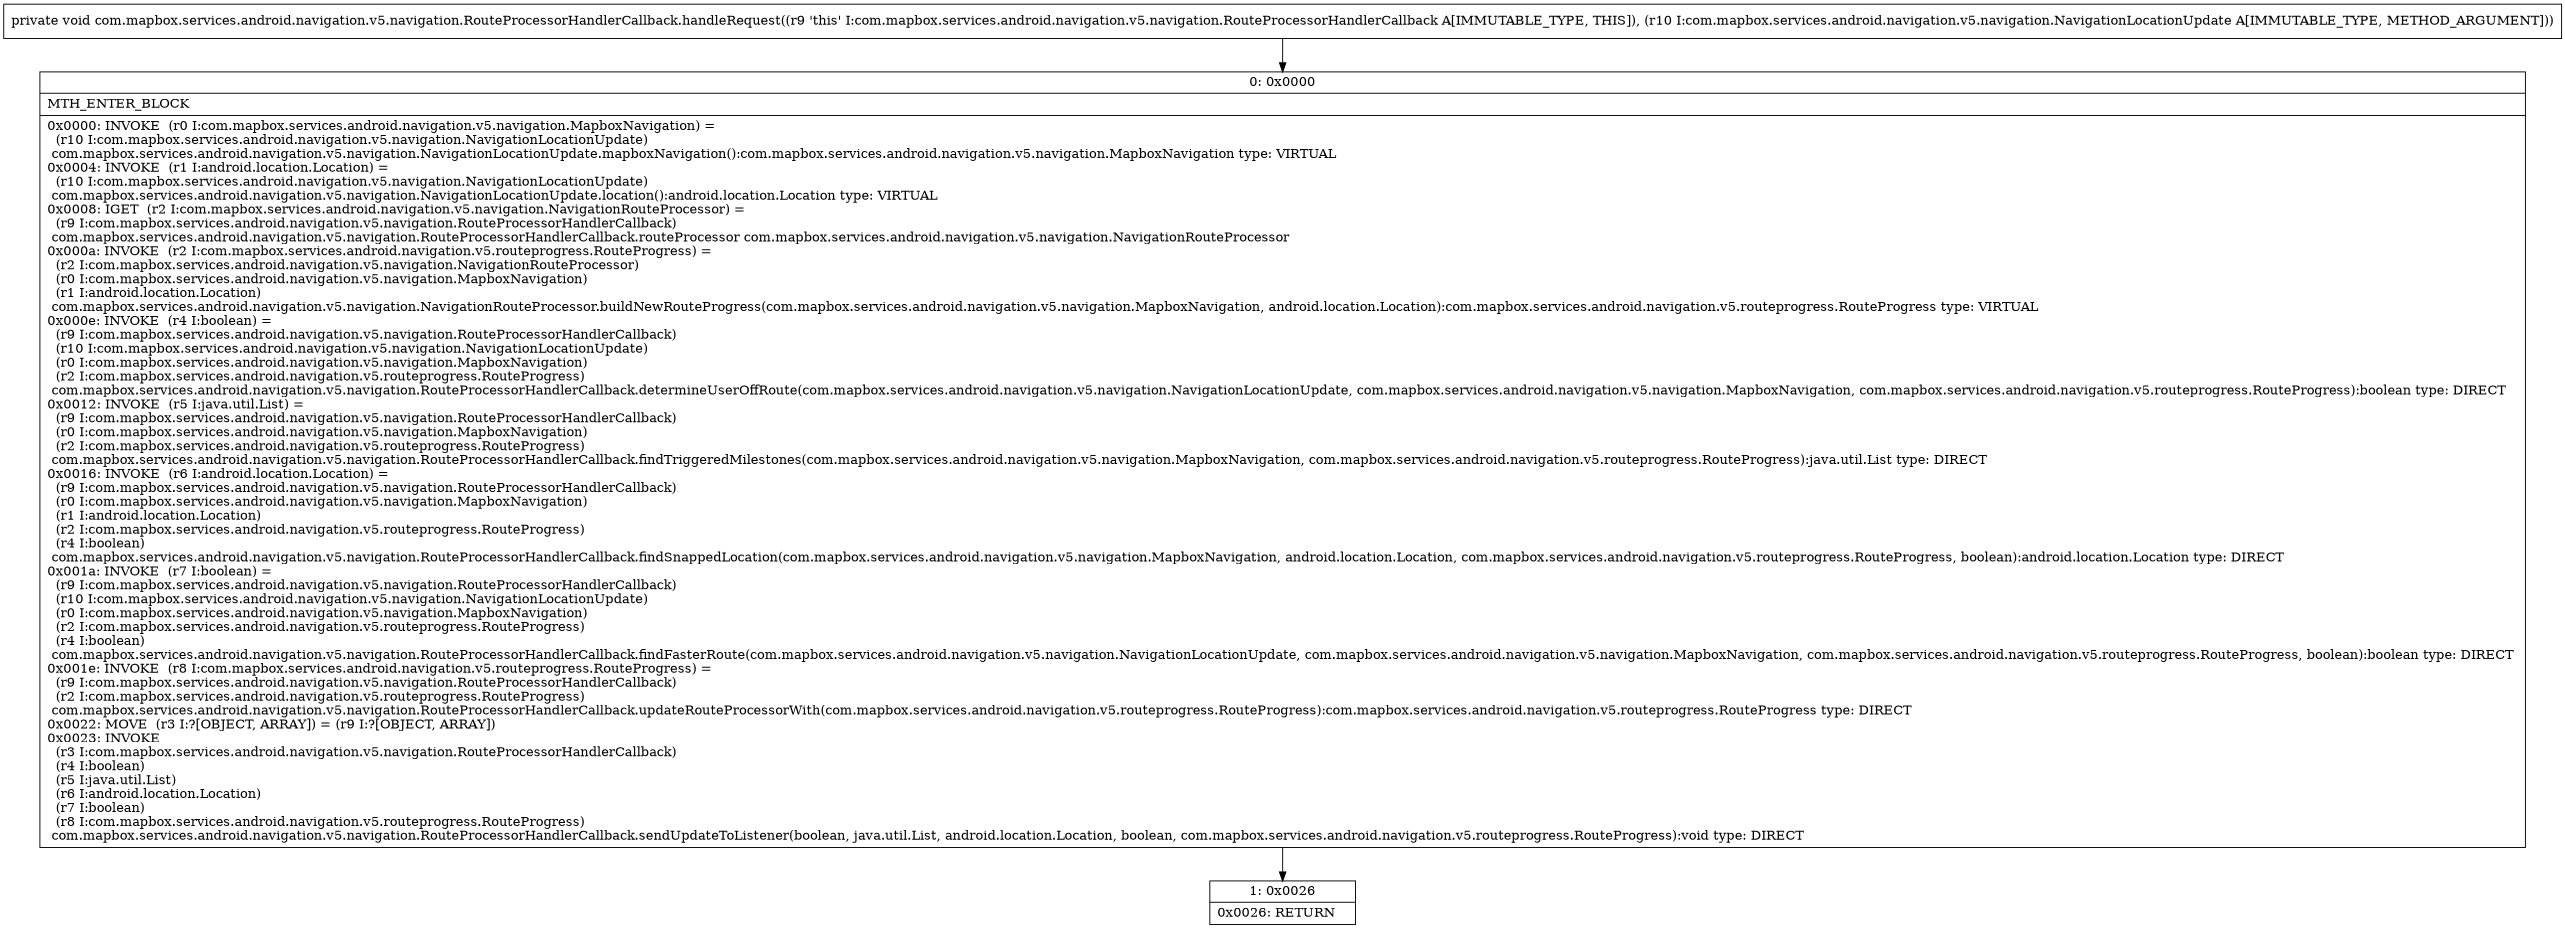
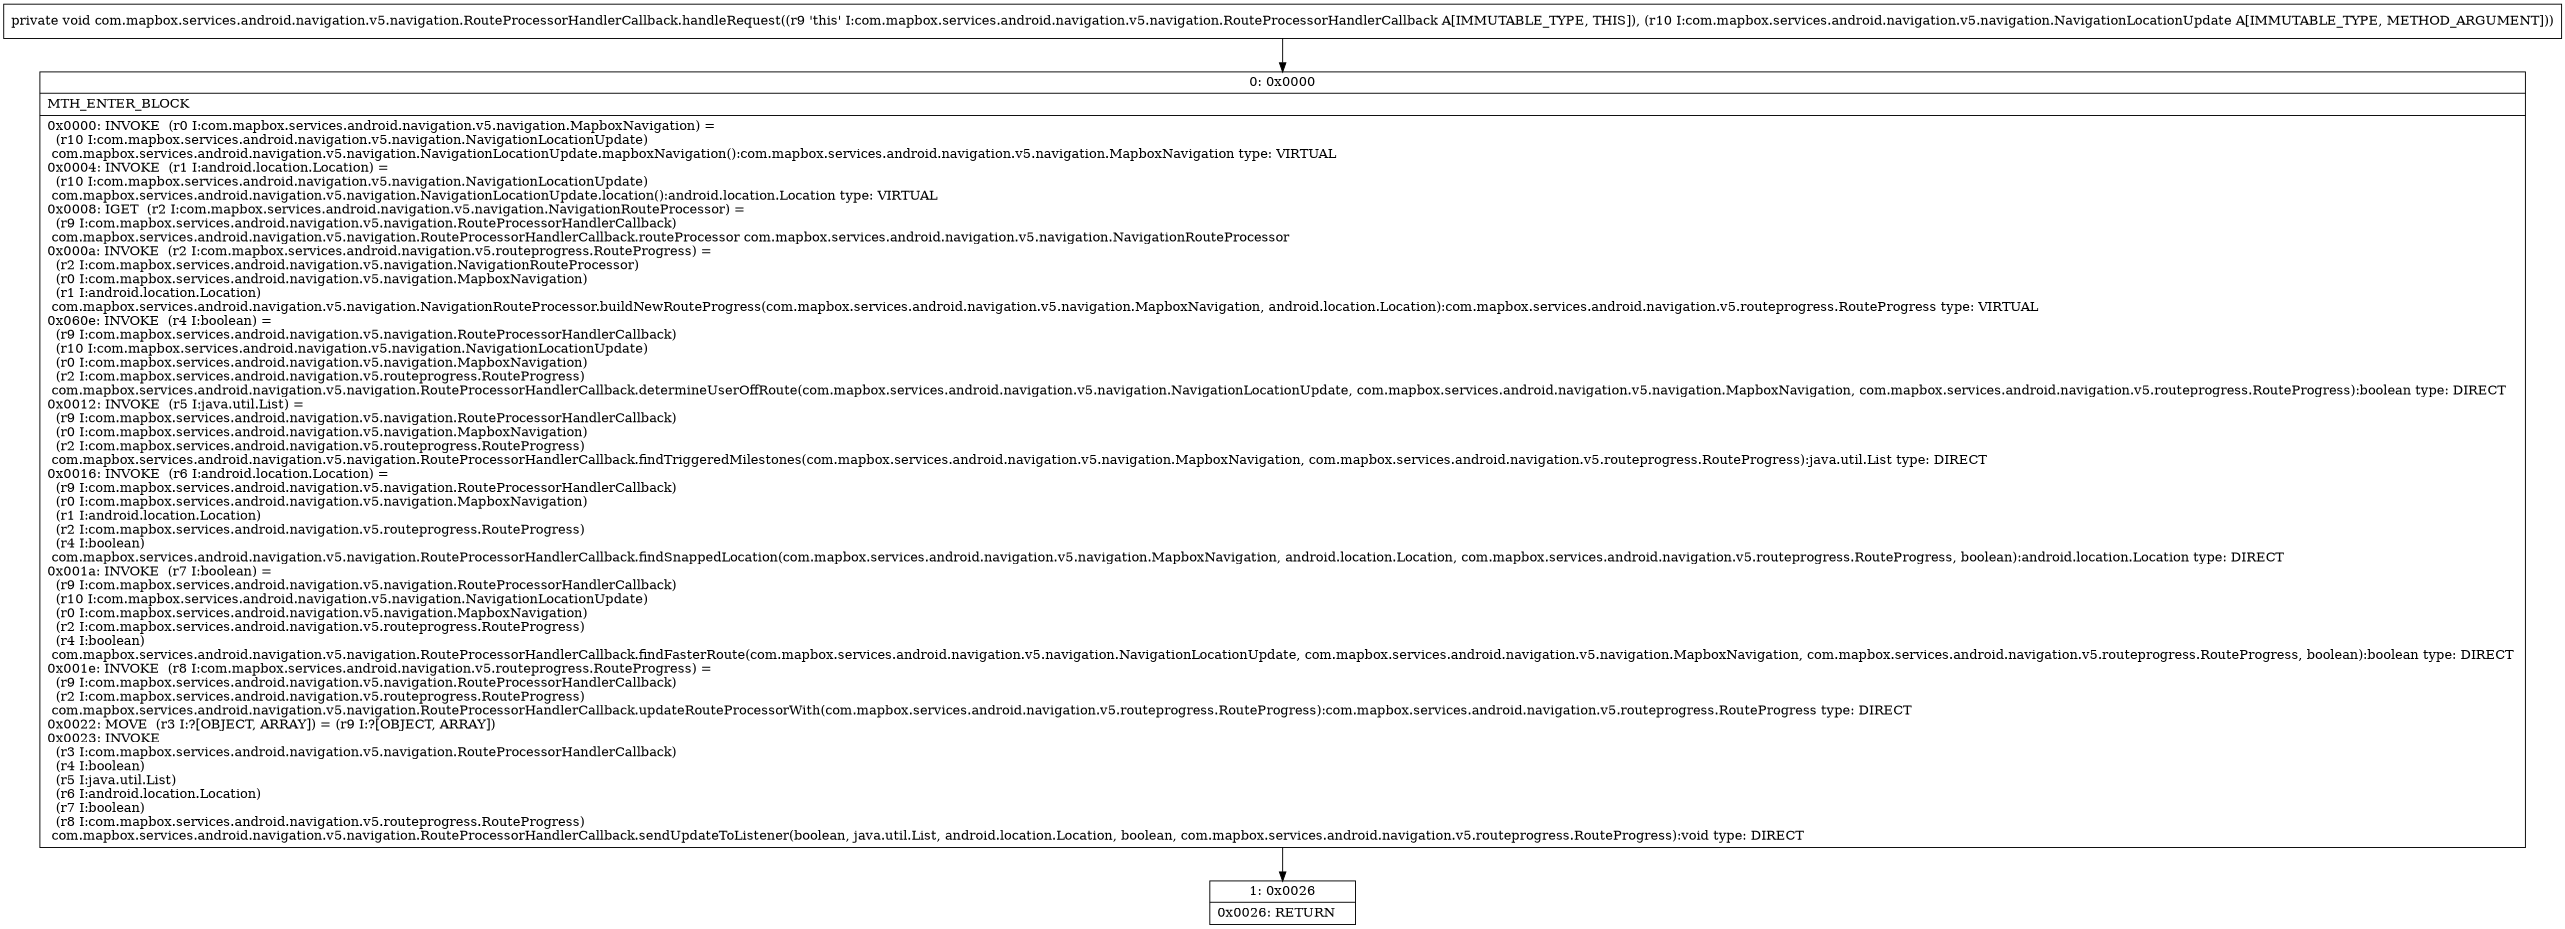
(162, 321) -> (162, 321)
